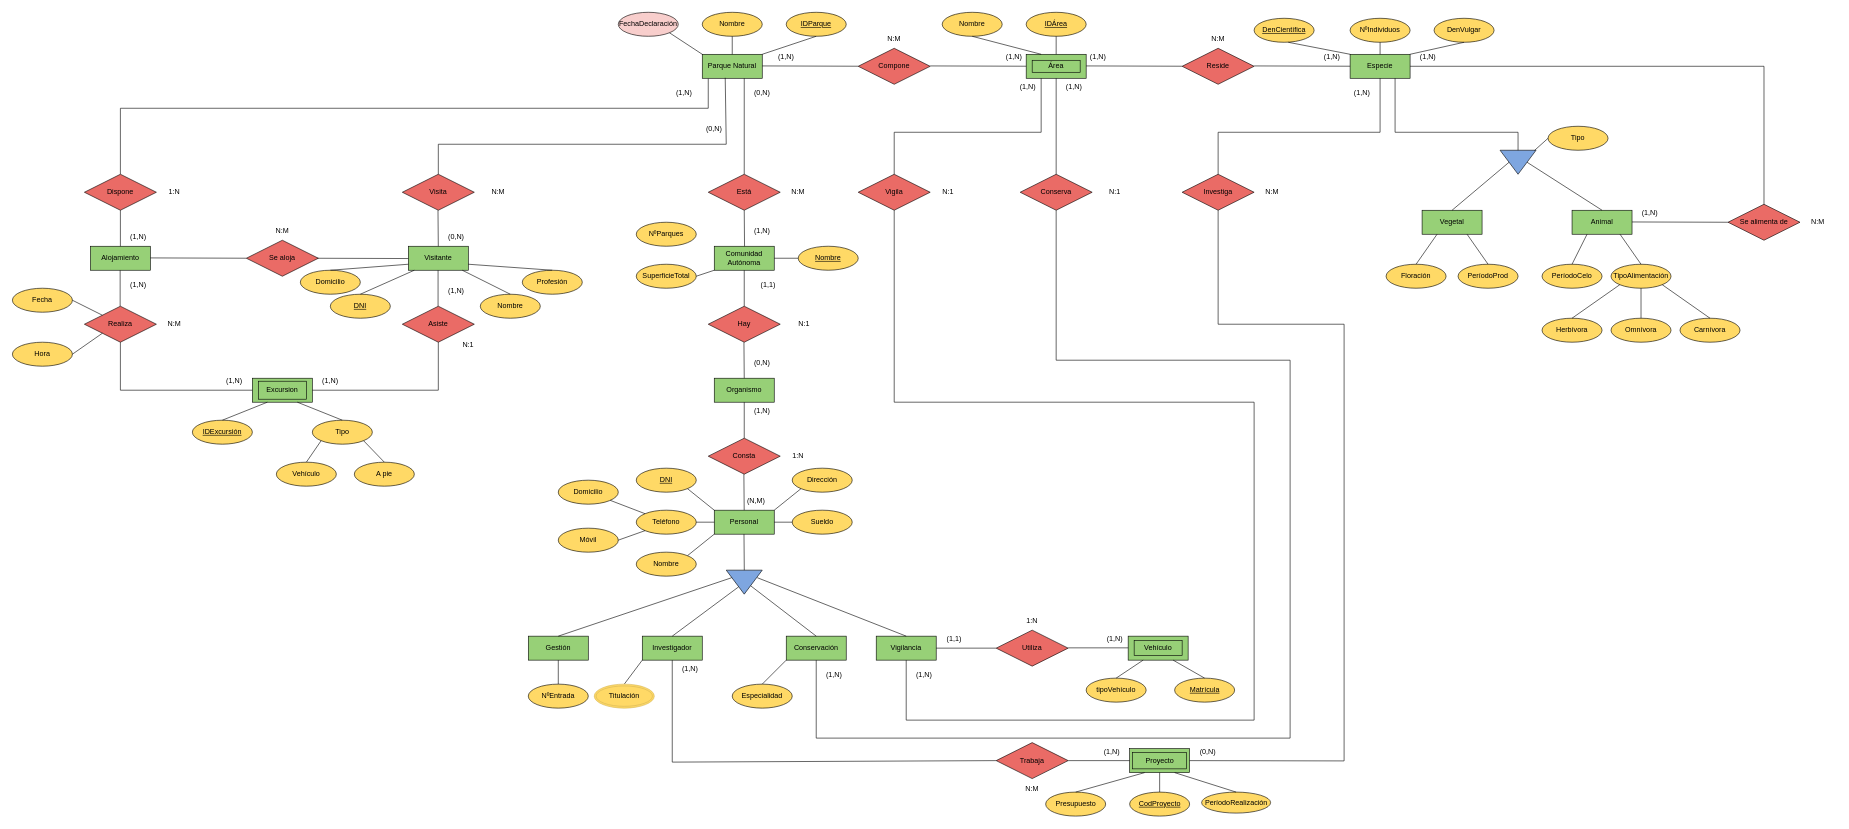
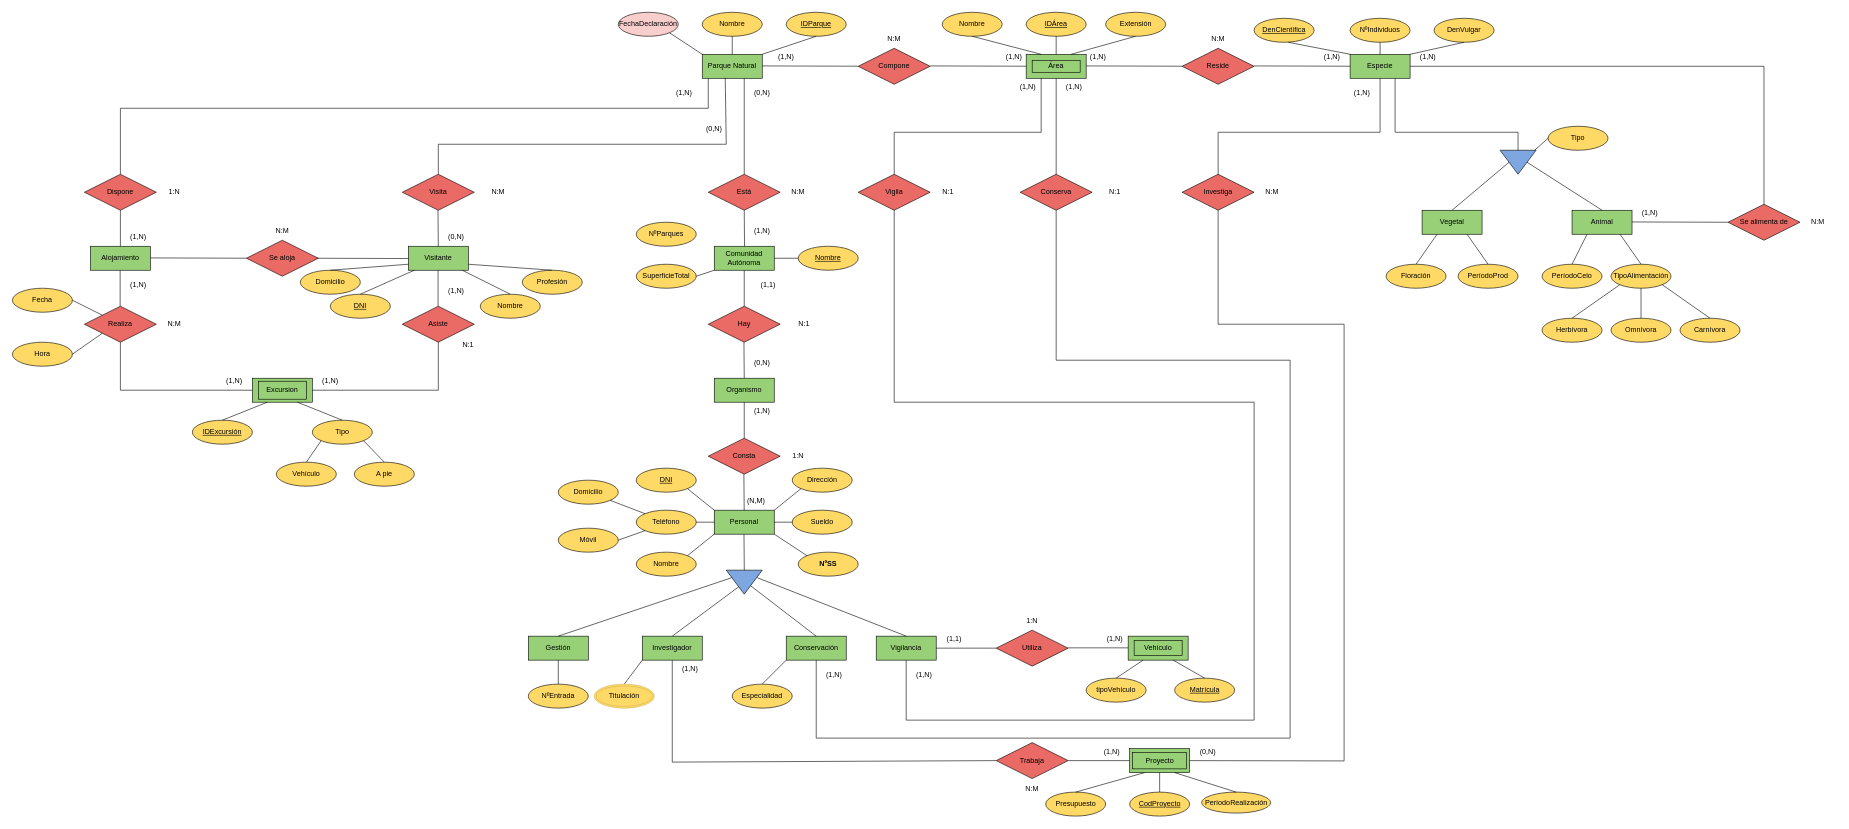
none -> (1136, 24)
none -> (1104, 45)
none -> (791, 545)
none -> (828, 564)
